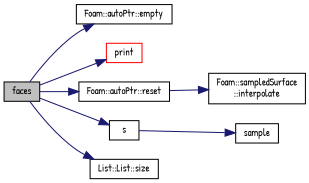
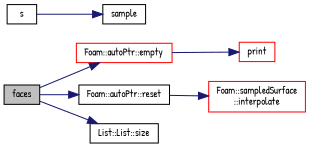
(124, 14) -> (124, 53)
(68, 74) -> (200, 52)
(257, 89) -> (257, 97)
(70, 110) -> none
